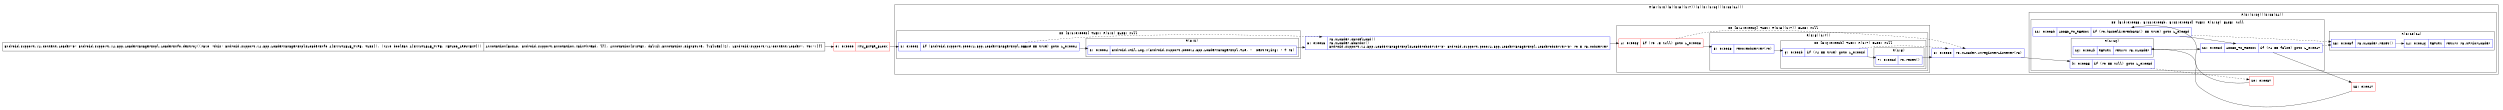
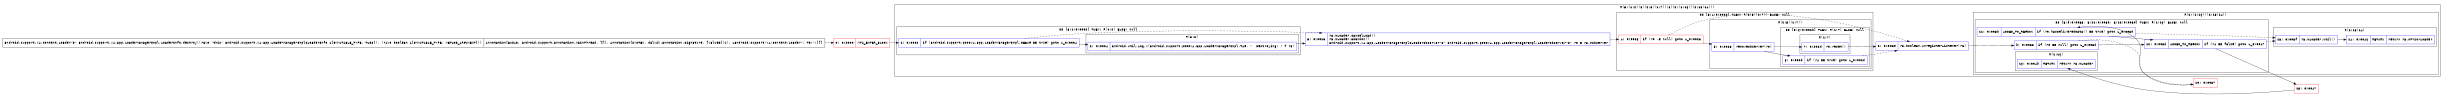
(2375, 43) -> (2318, 39)
(2178, 49) -> (2119, 45)
(1899, 51) -> (1825, 38)
(1989, 53) -> (1933, 46)
(1870, 57) -> (1787, 47)
